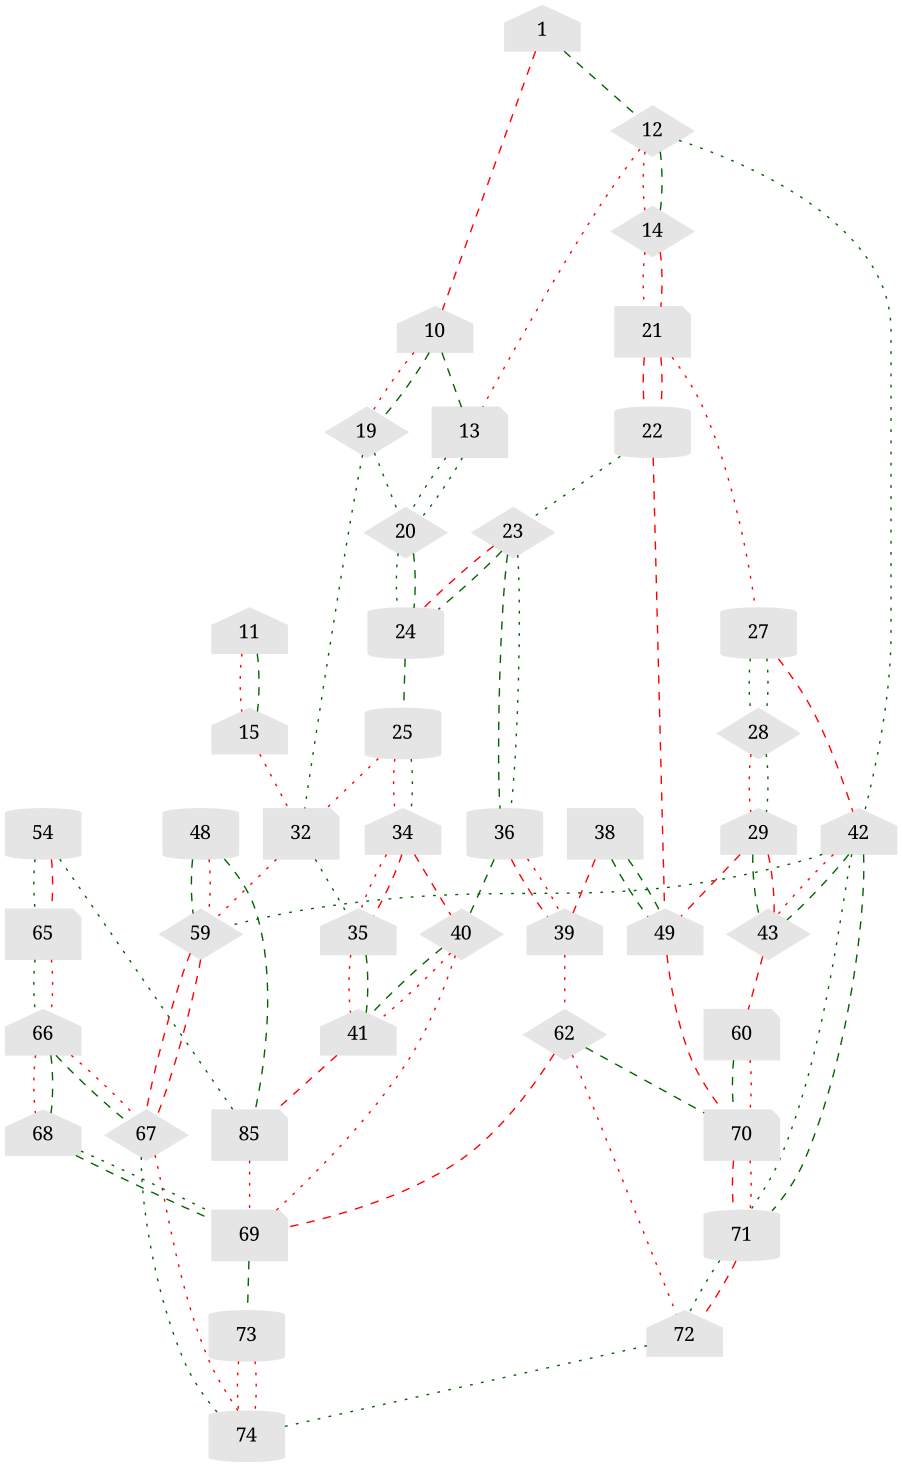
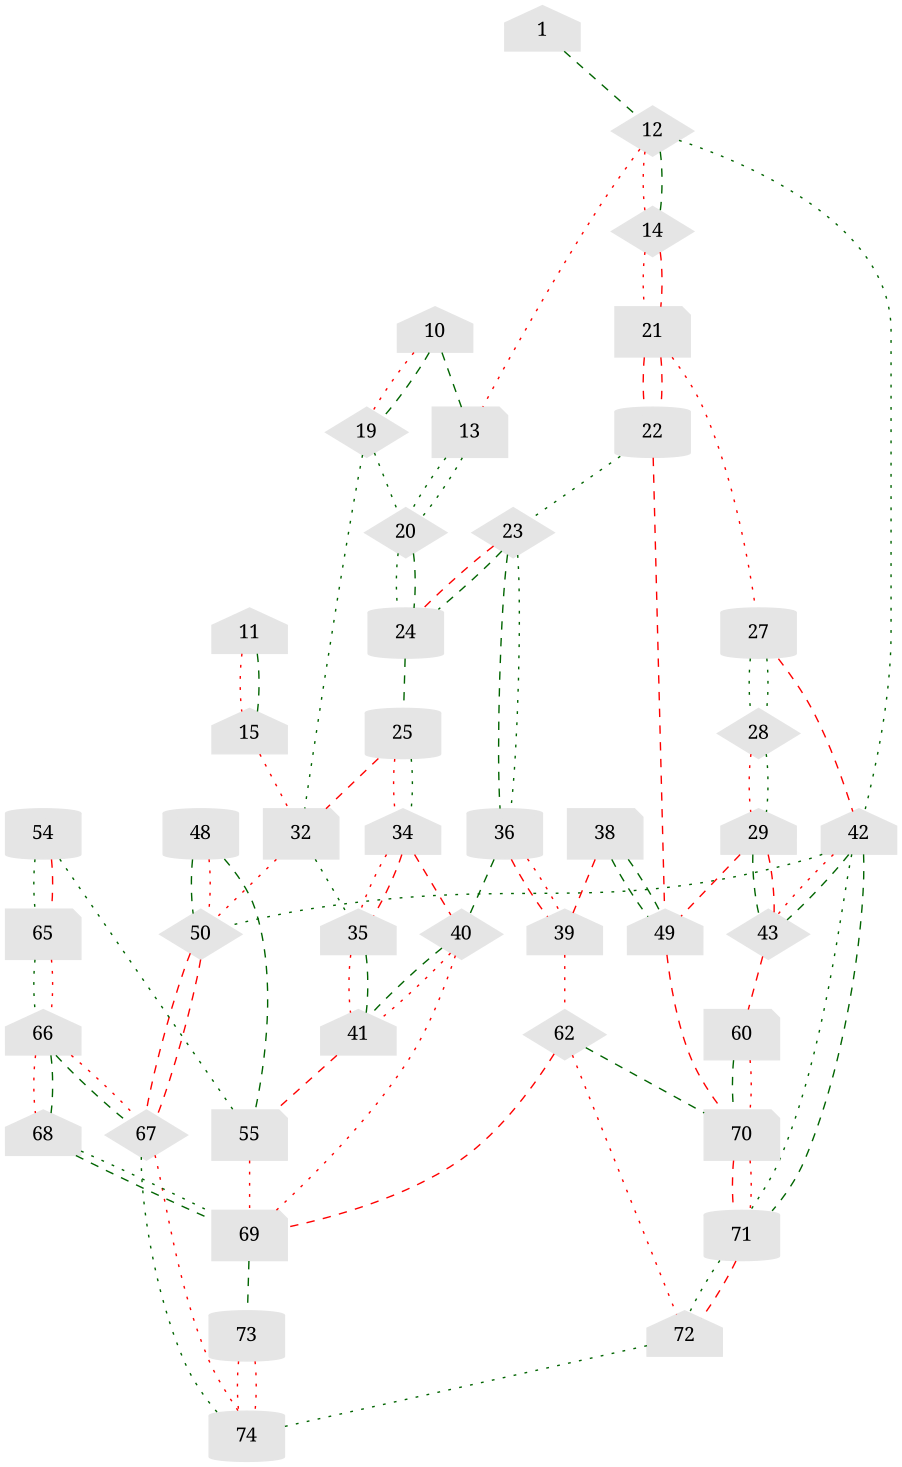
(489, 181) -> none
(352, 784) -> (352, 784)
(201, 934) -> (201, 934)
(250, 1135) -> (250, 1135)
